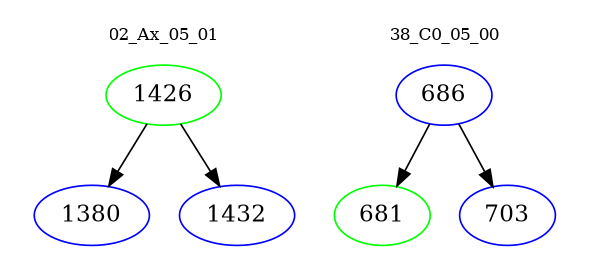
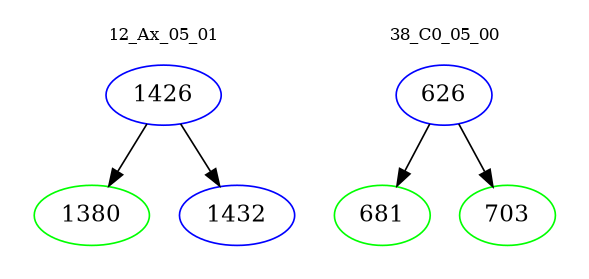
(164, 36) -> (164, 36)
(164, 95) -> (164, 95)
(444, 95) -> (444, 95)
(92, 215) -> (92, 215)
(508, 215) -> (508, 215)
